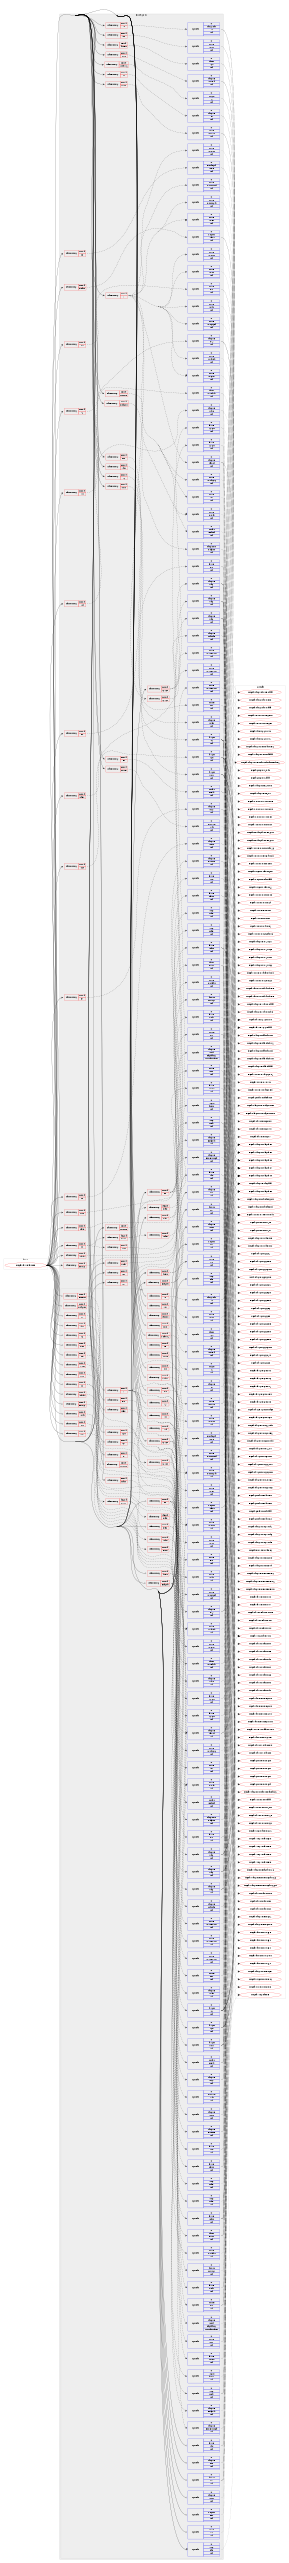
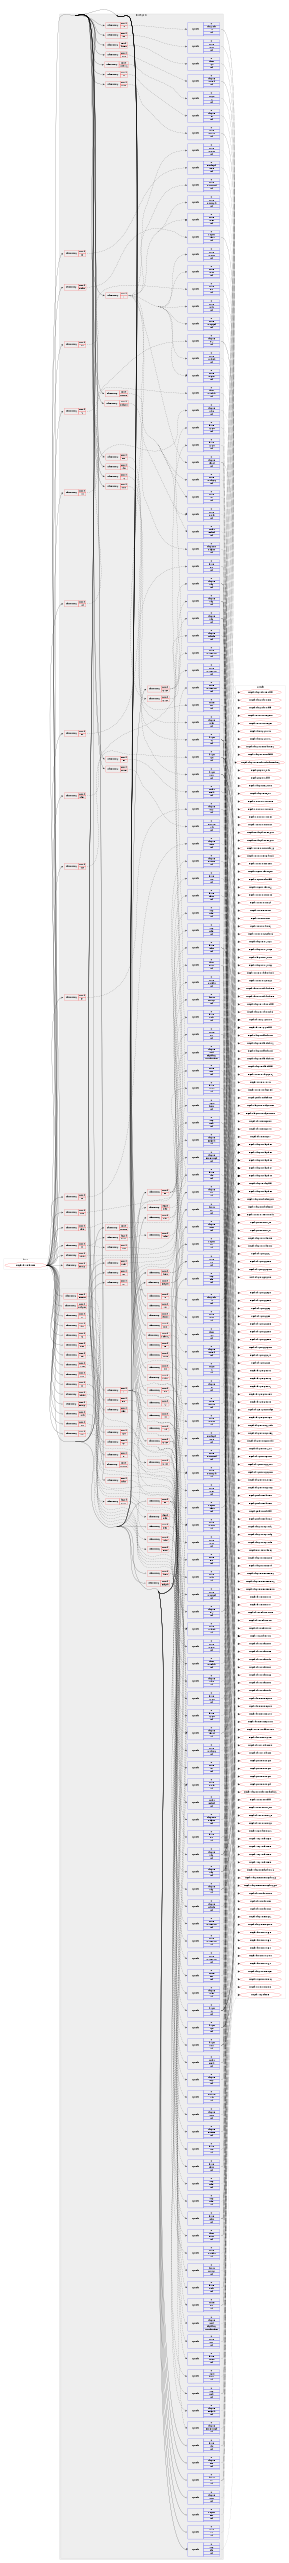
(260, 958) -> (260, 958)
(260, 1285) -> none
